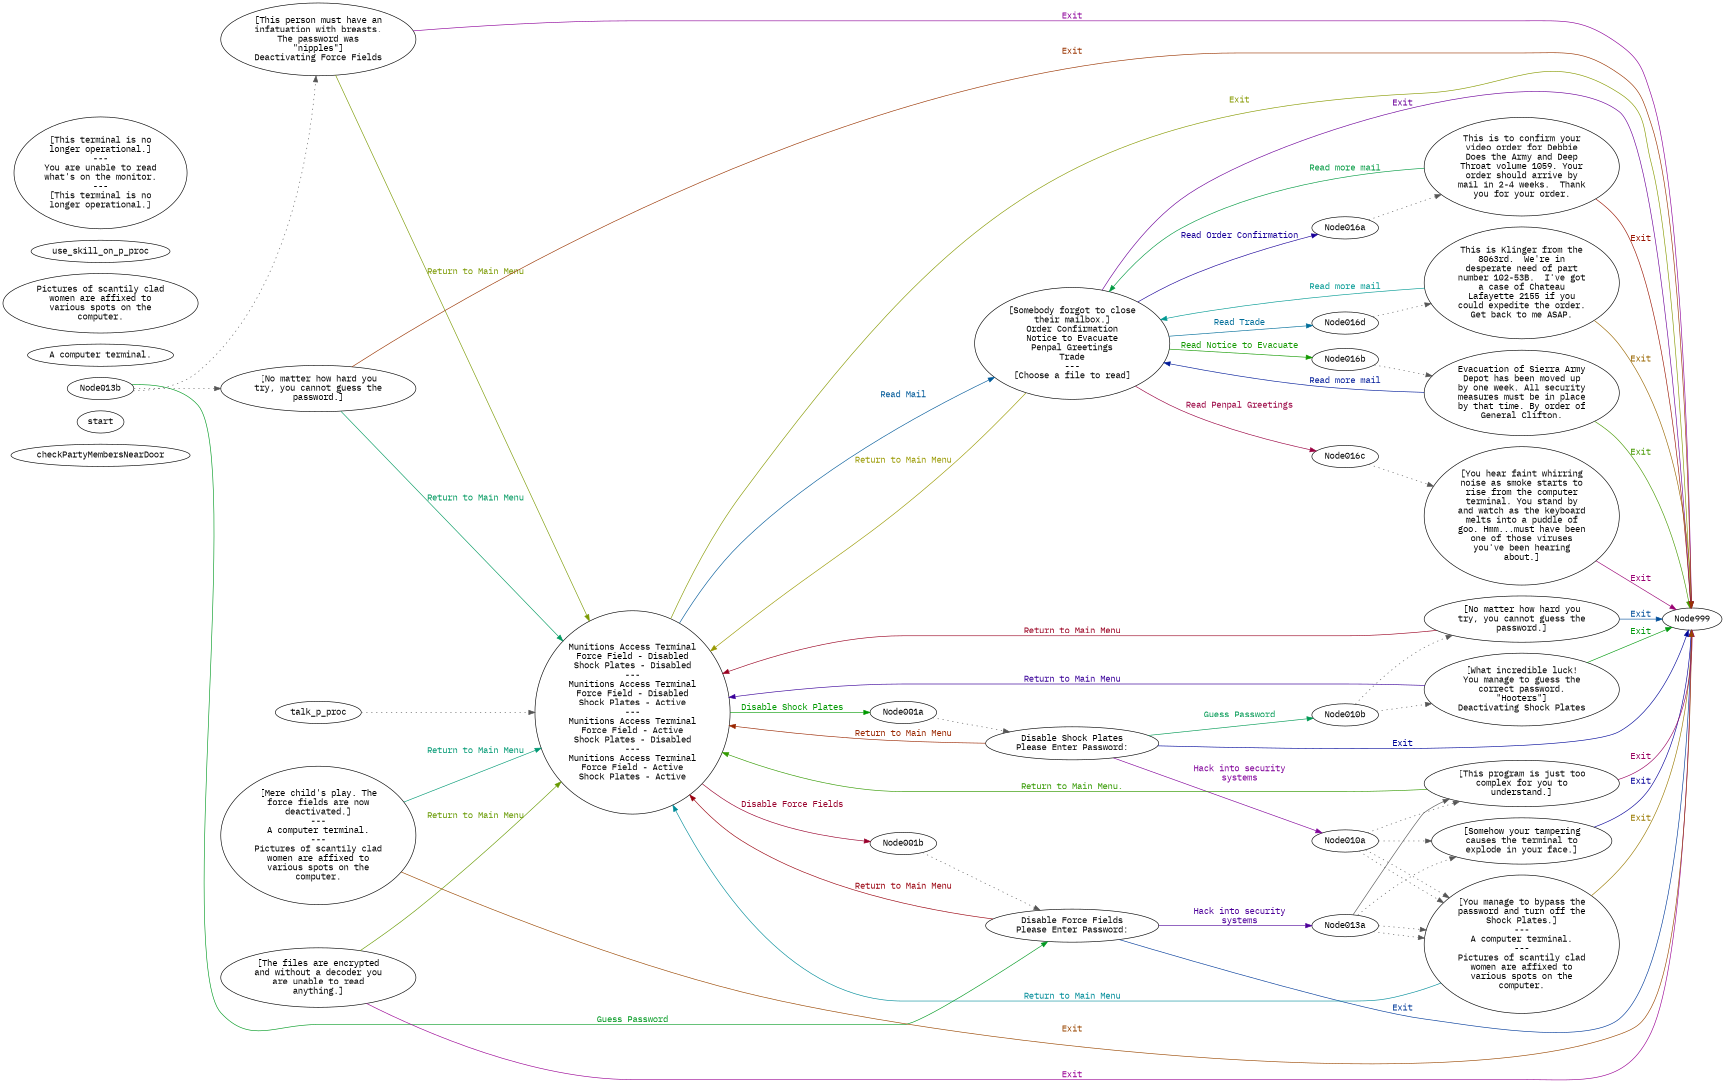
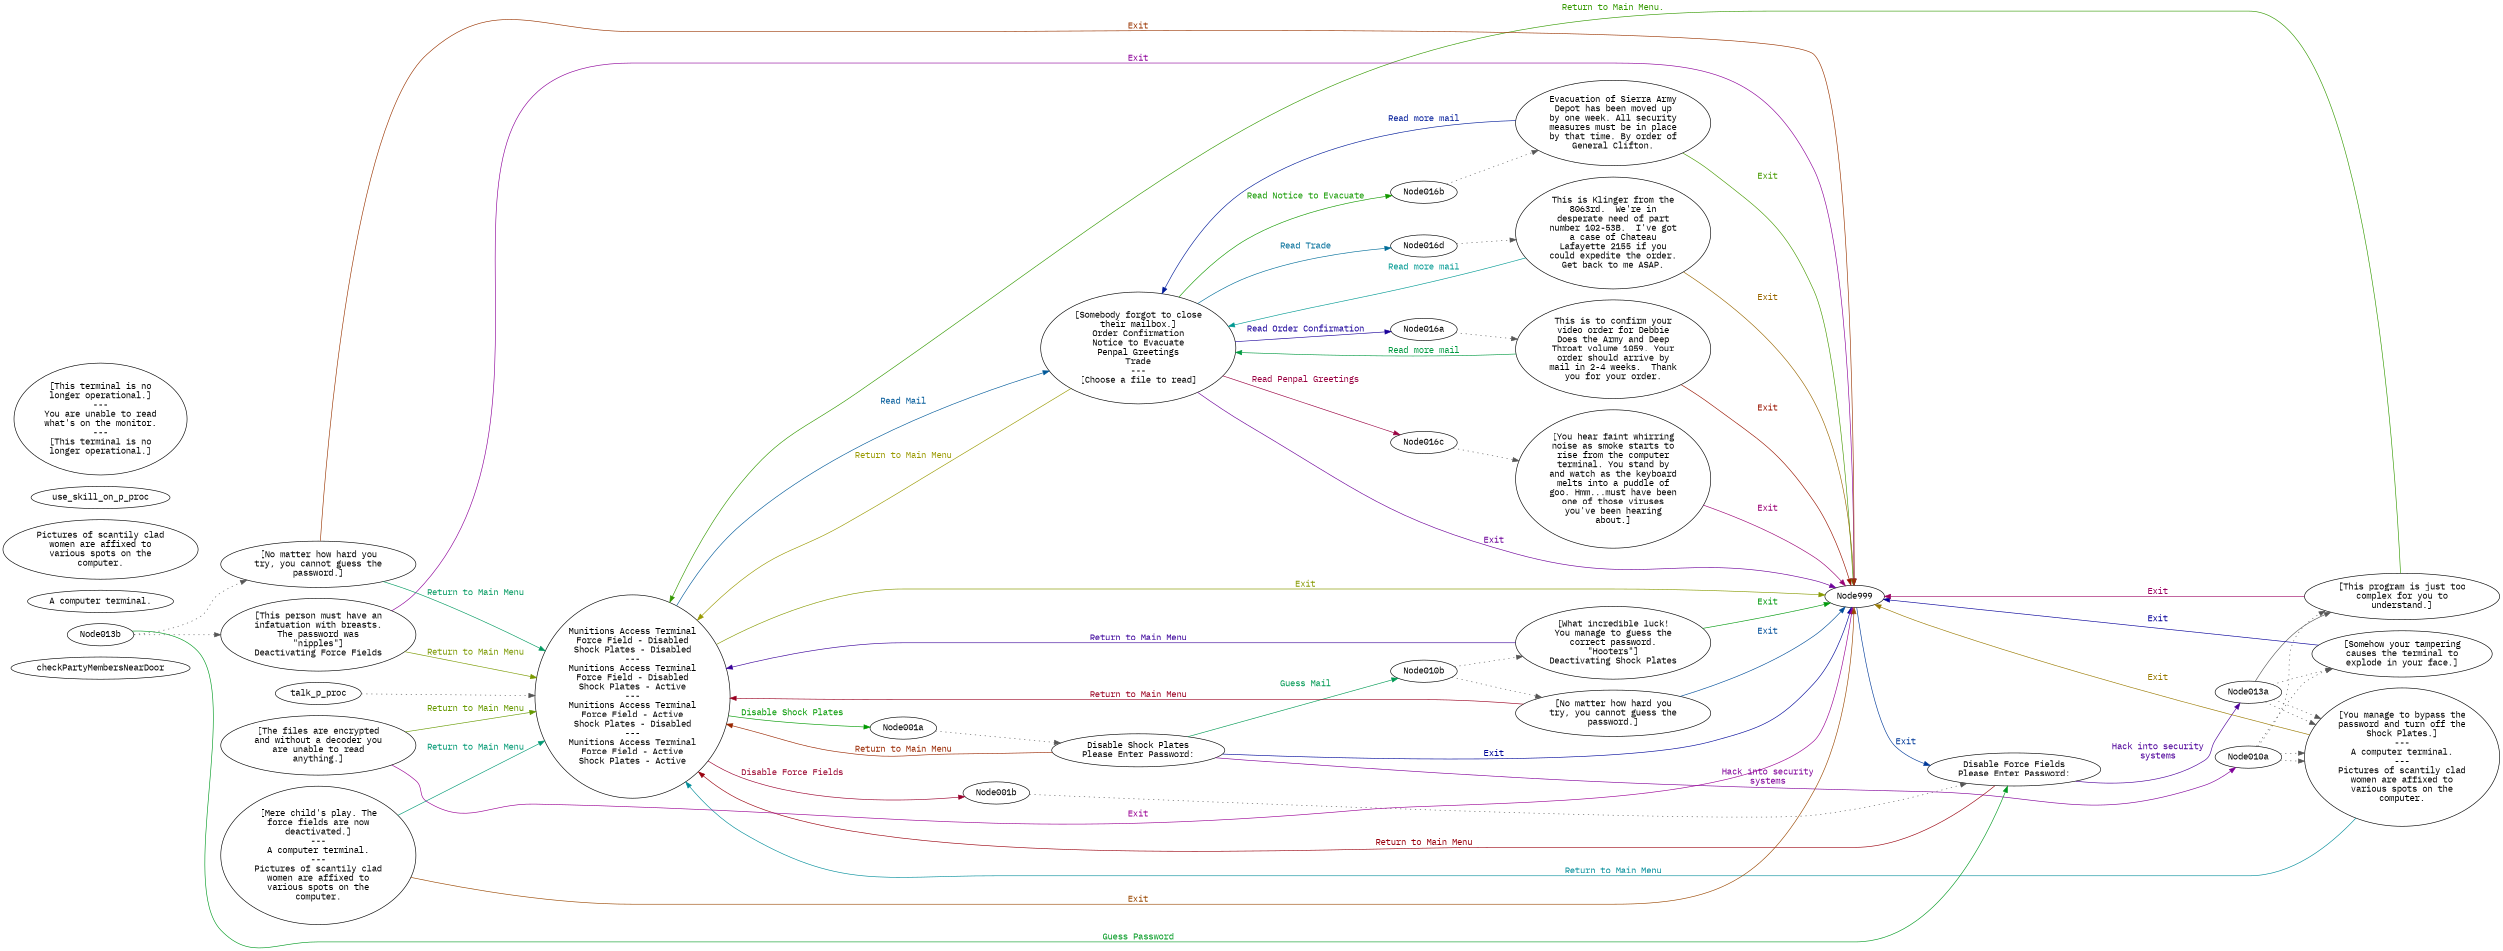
(101, 422) -> none
(1240, 715) -> (1306, 684)
(1562, 1032) -> (1874, 696)
